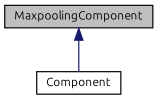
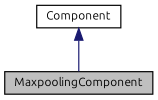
(79, 56) -> (79, 56)
